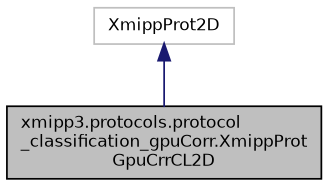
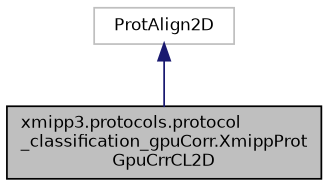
(164, 26) -> (164, 26)
